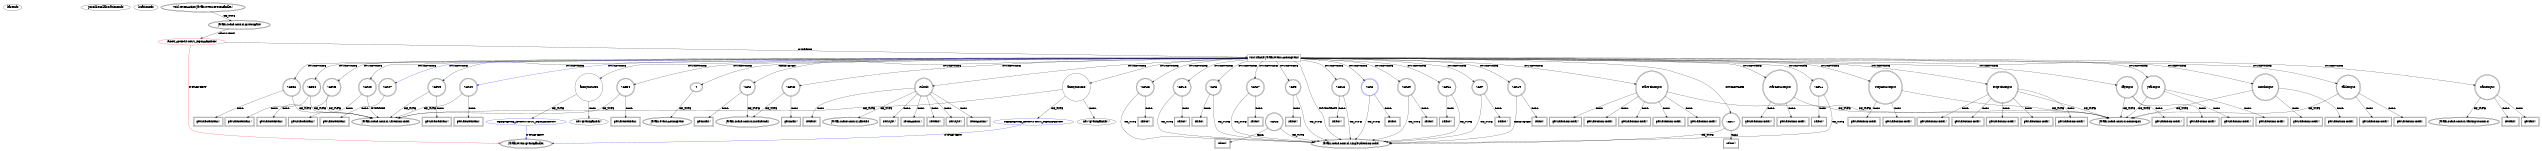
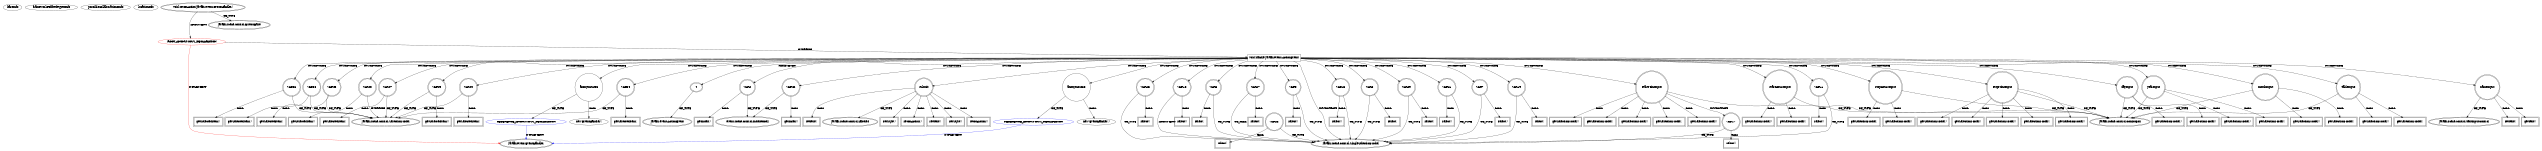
none -> (51, 7)
(215, 33) -> (190, 23)
(820, 59) -> (820, 59)
(862, 60) -> (862, 60)
(1535, 61) -> (1695, 105)
(1370, 87) -> (1370, 87)
(732, 111) -> (387, 106)
(747, 122) -> (747, 122)
(1167, 122) -> (1167, 122)
(1241, 122) -> (1241, 122)
(1522, 122) -> (1522, 122)
